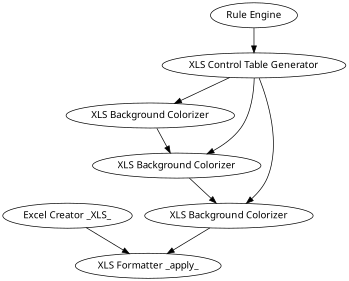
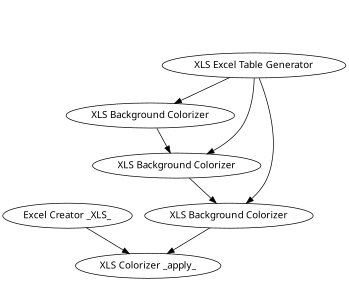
(254, 15) -> none
(254, 65) -> (254, 65)
(148, 266) -> (148, 266)
